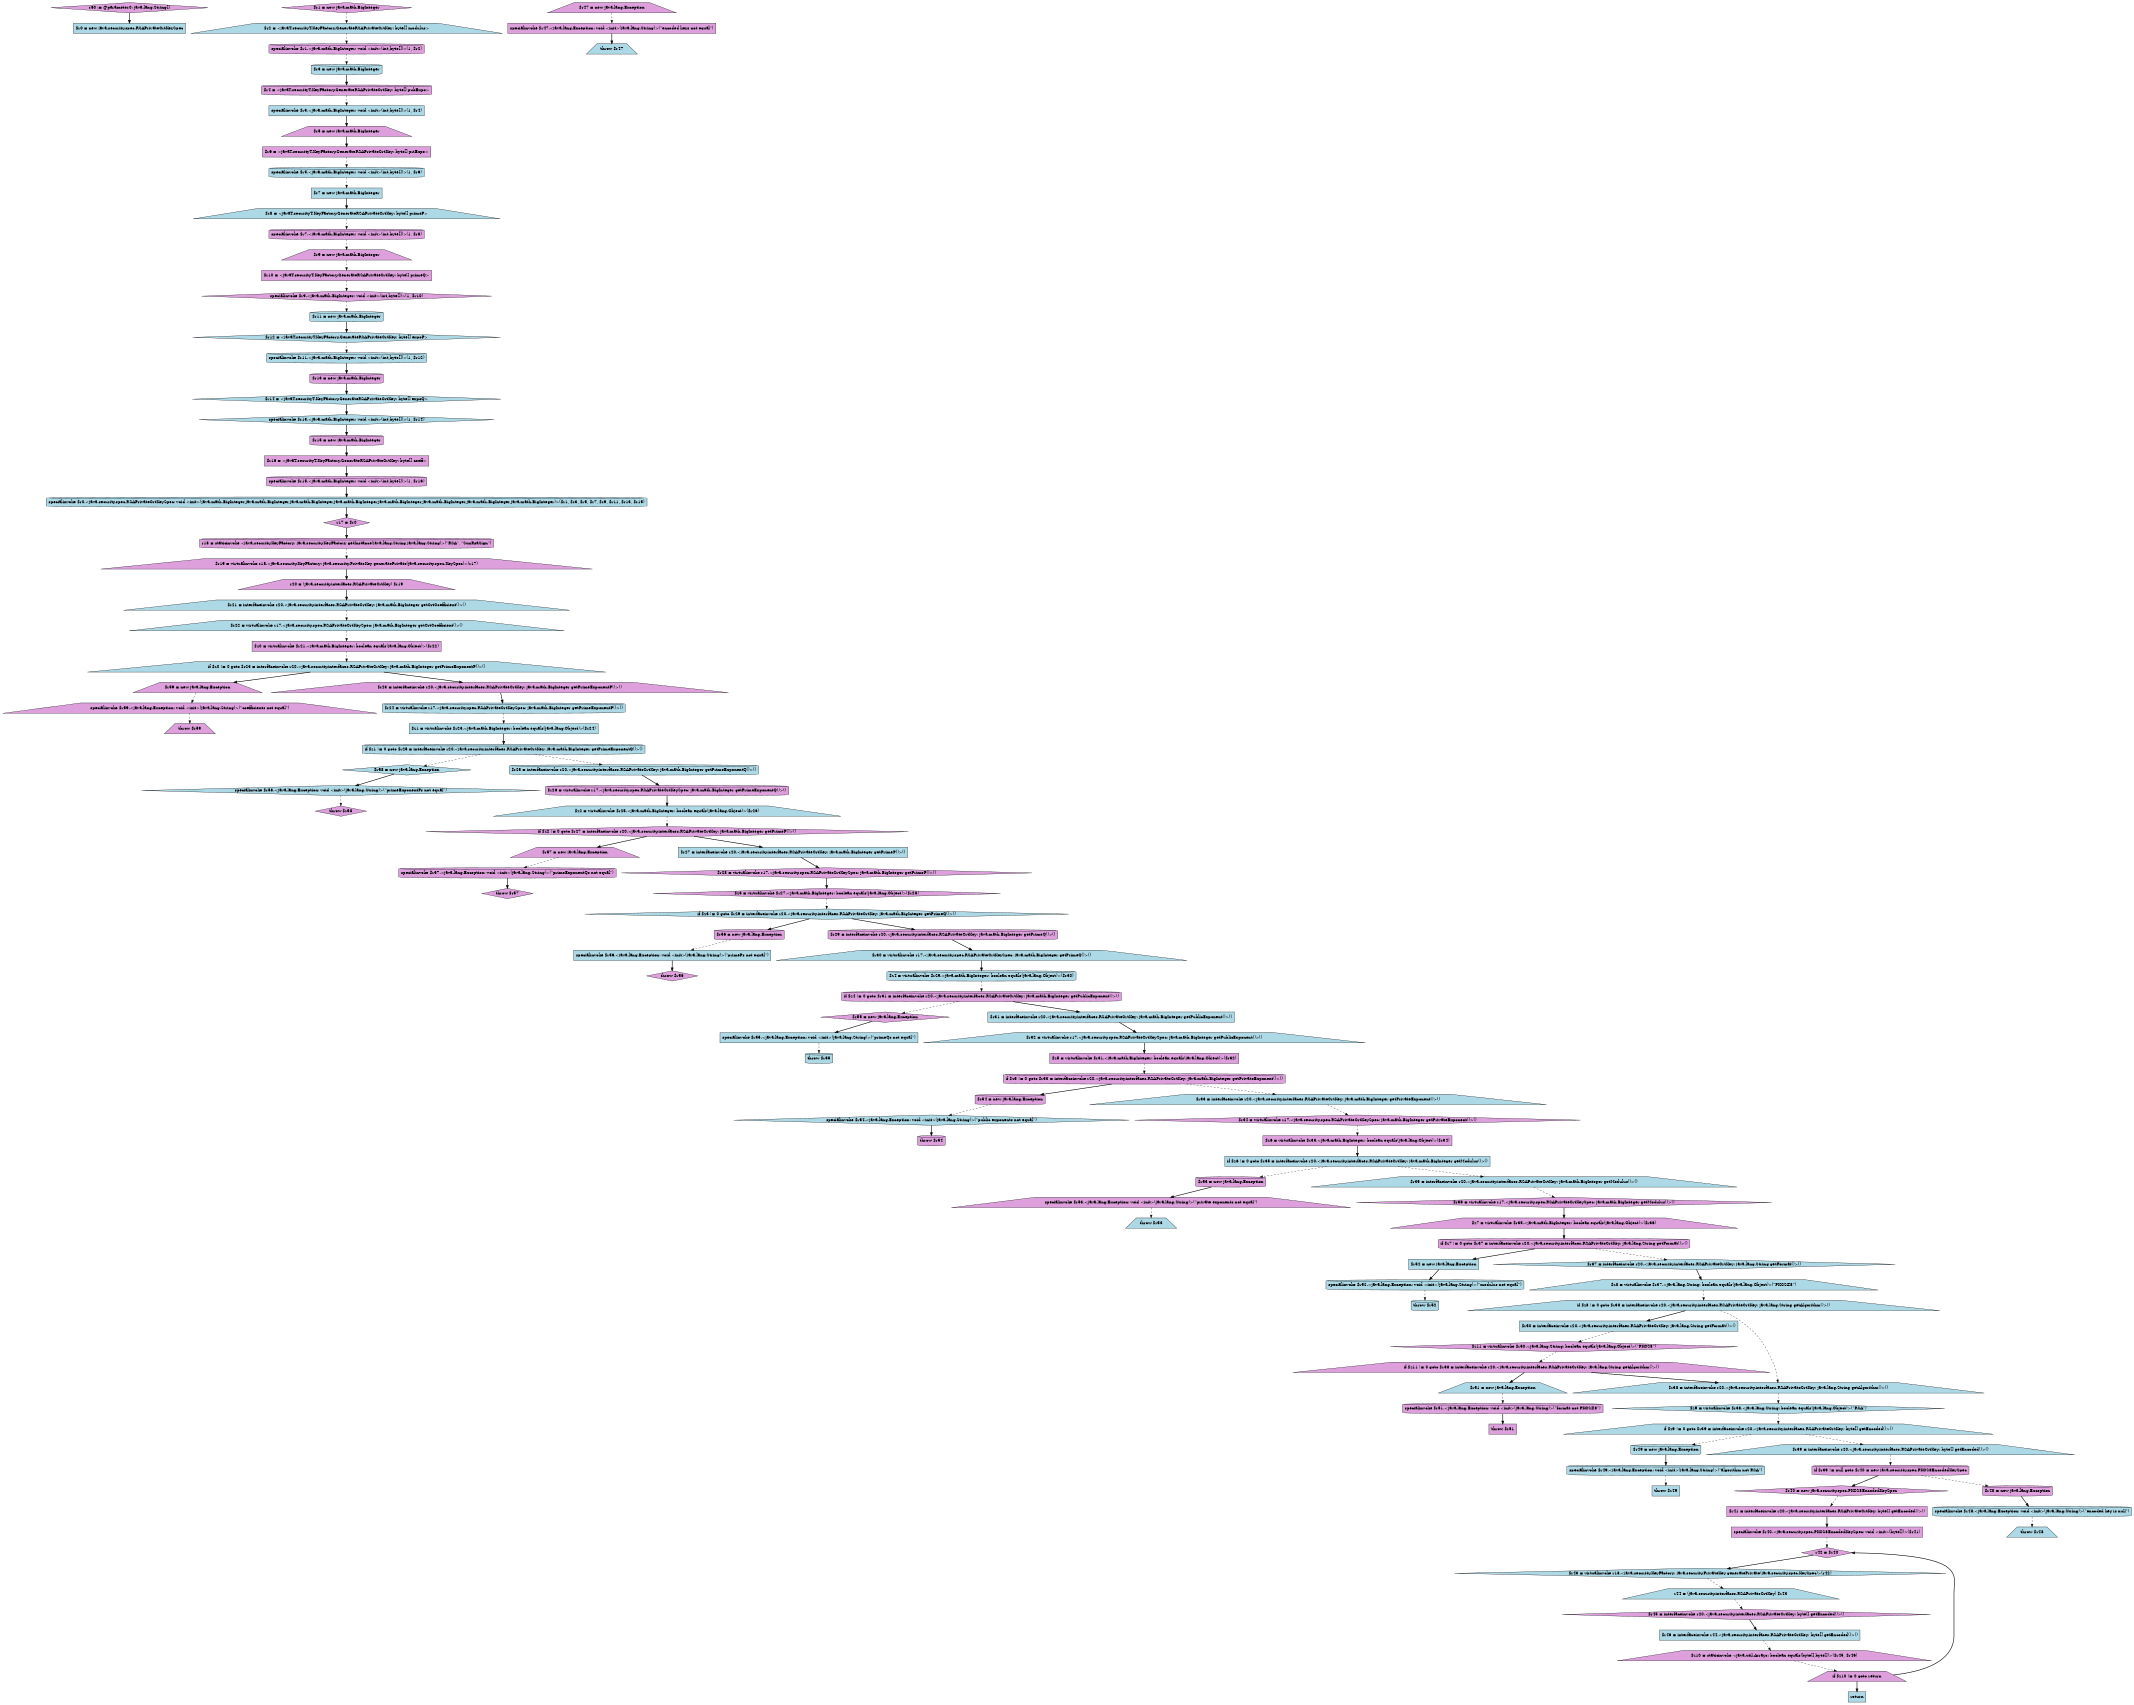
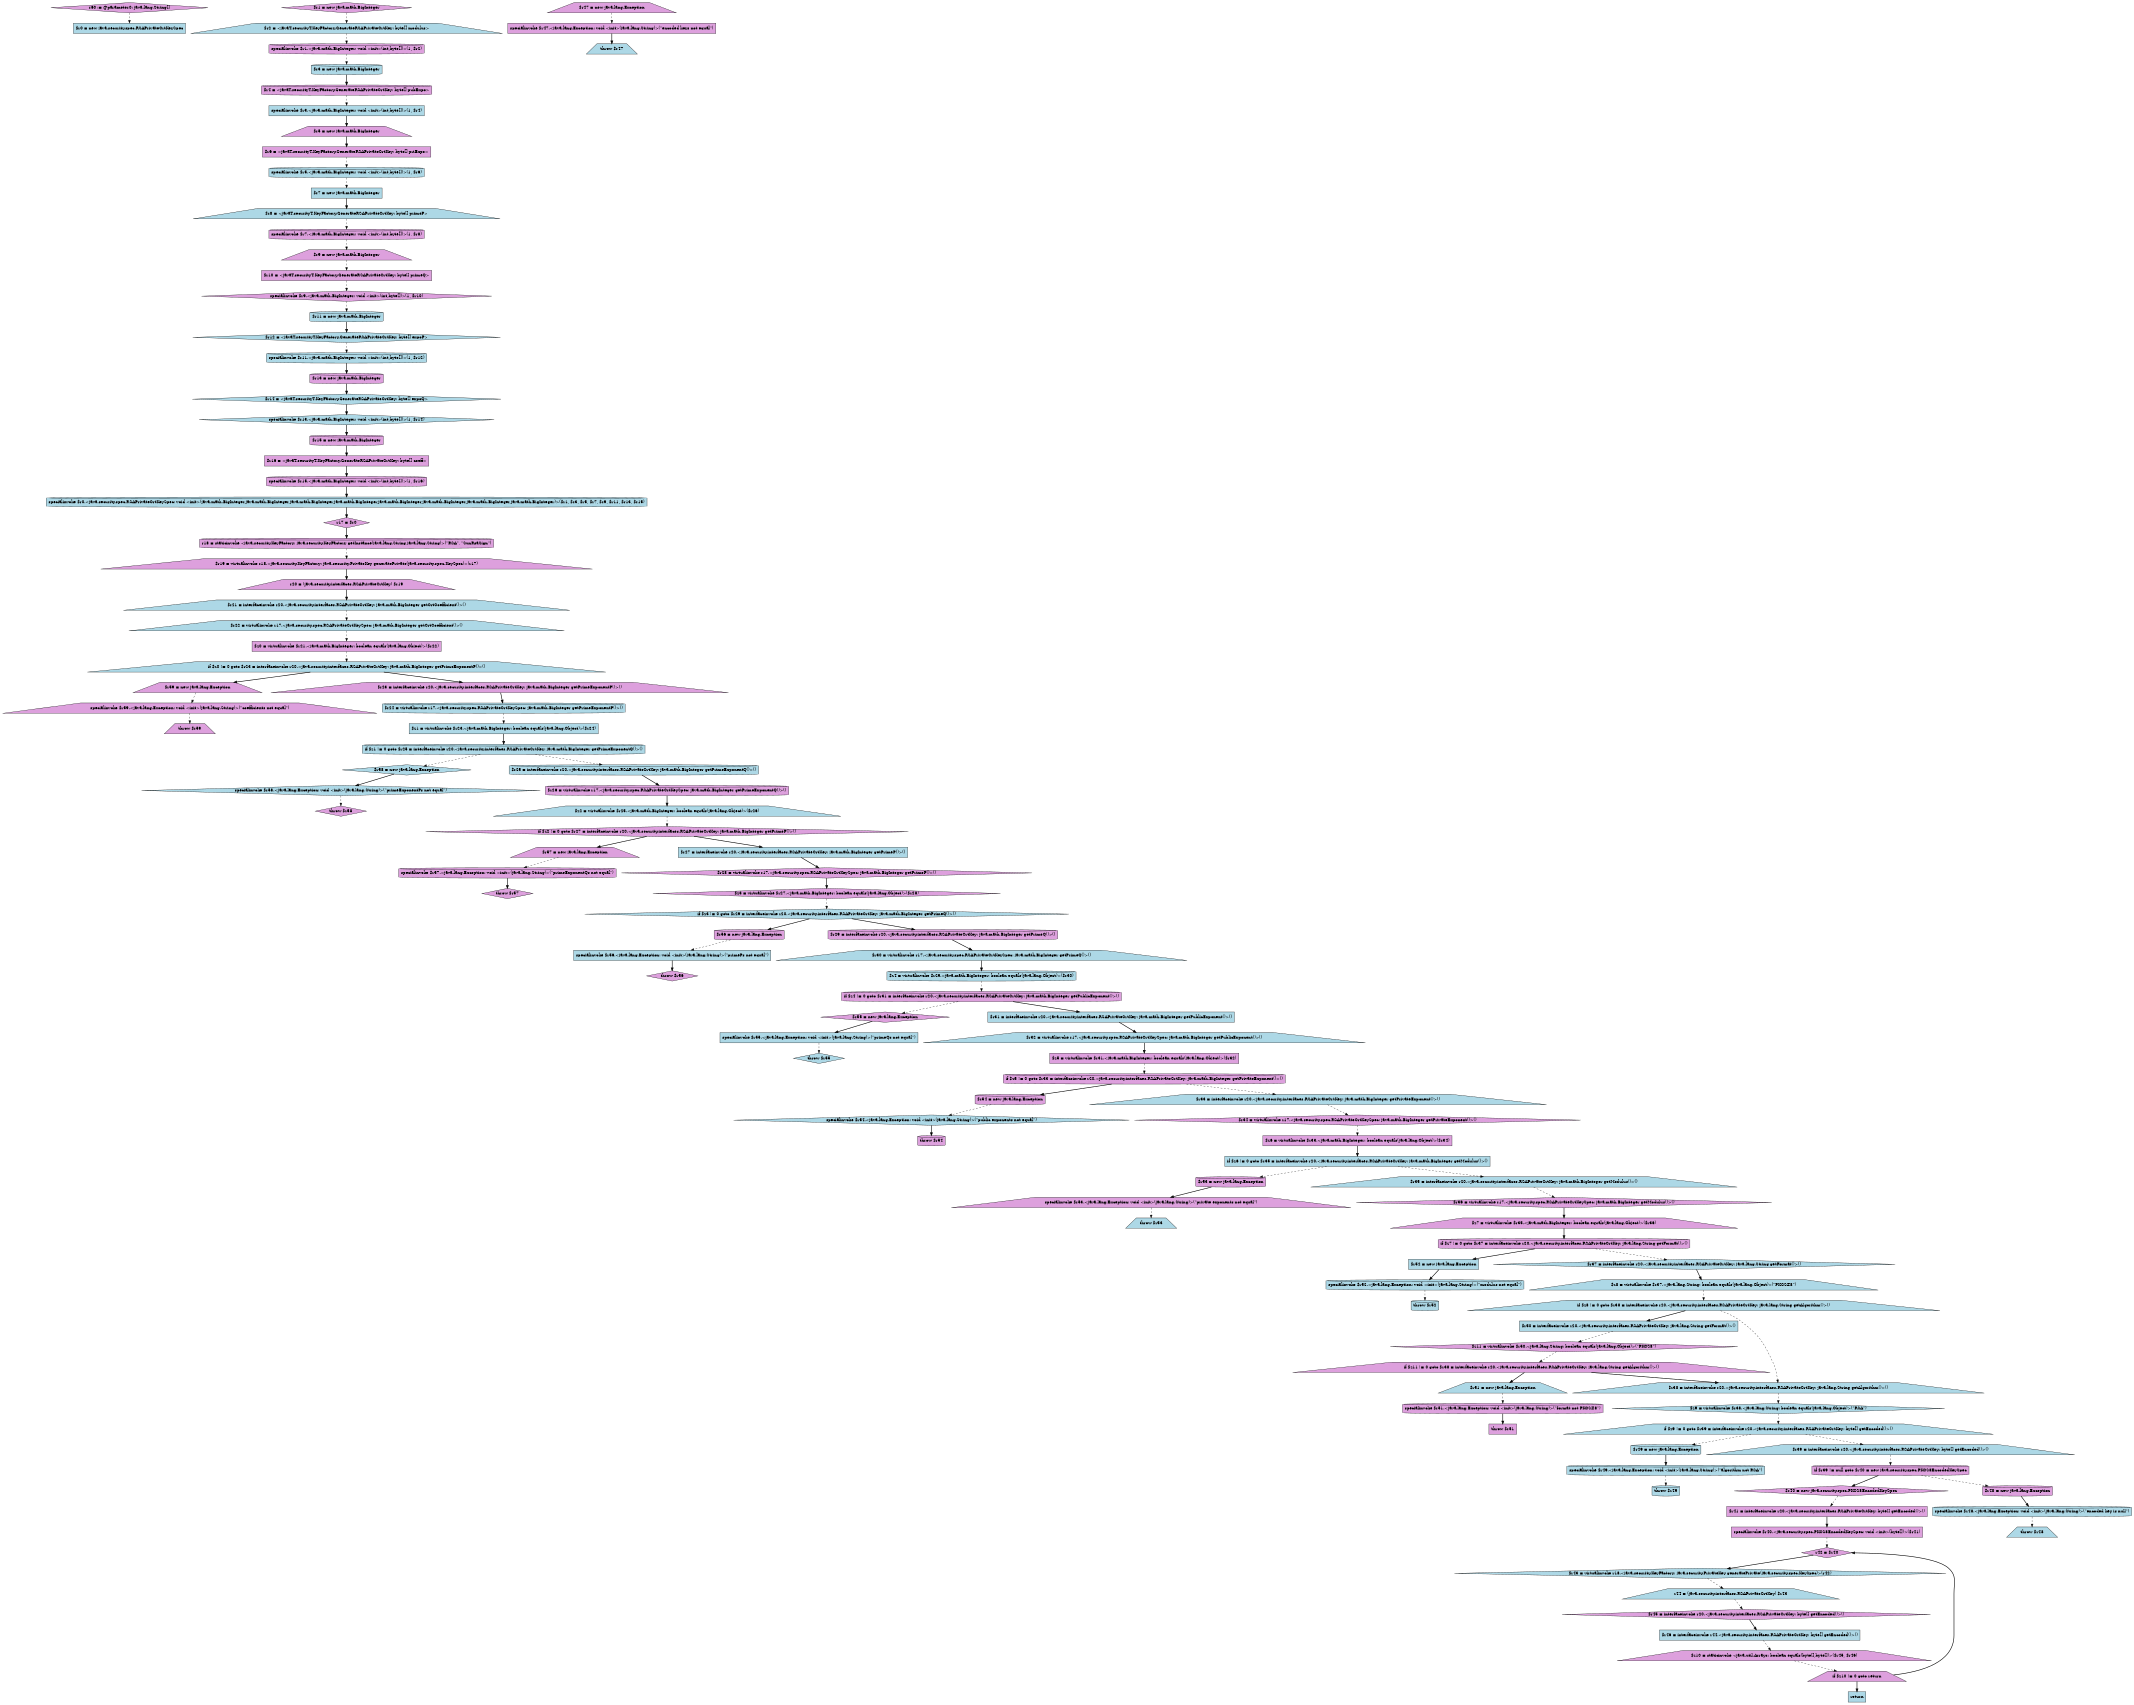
(129, 17) -> (129, 17)
(819, 1058) -> (819, 1058)
(1666, 1491) -> (1666, 1491)
